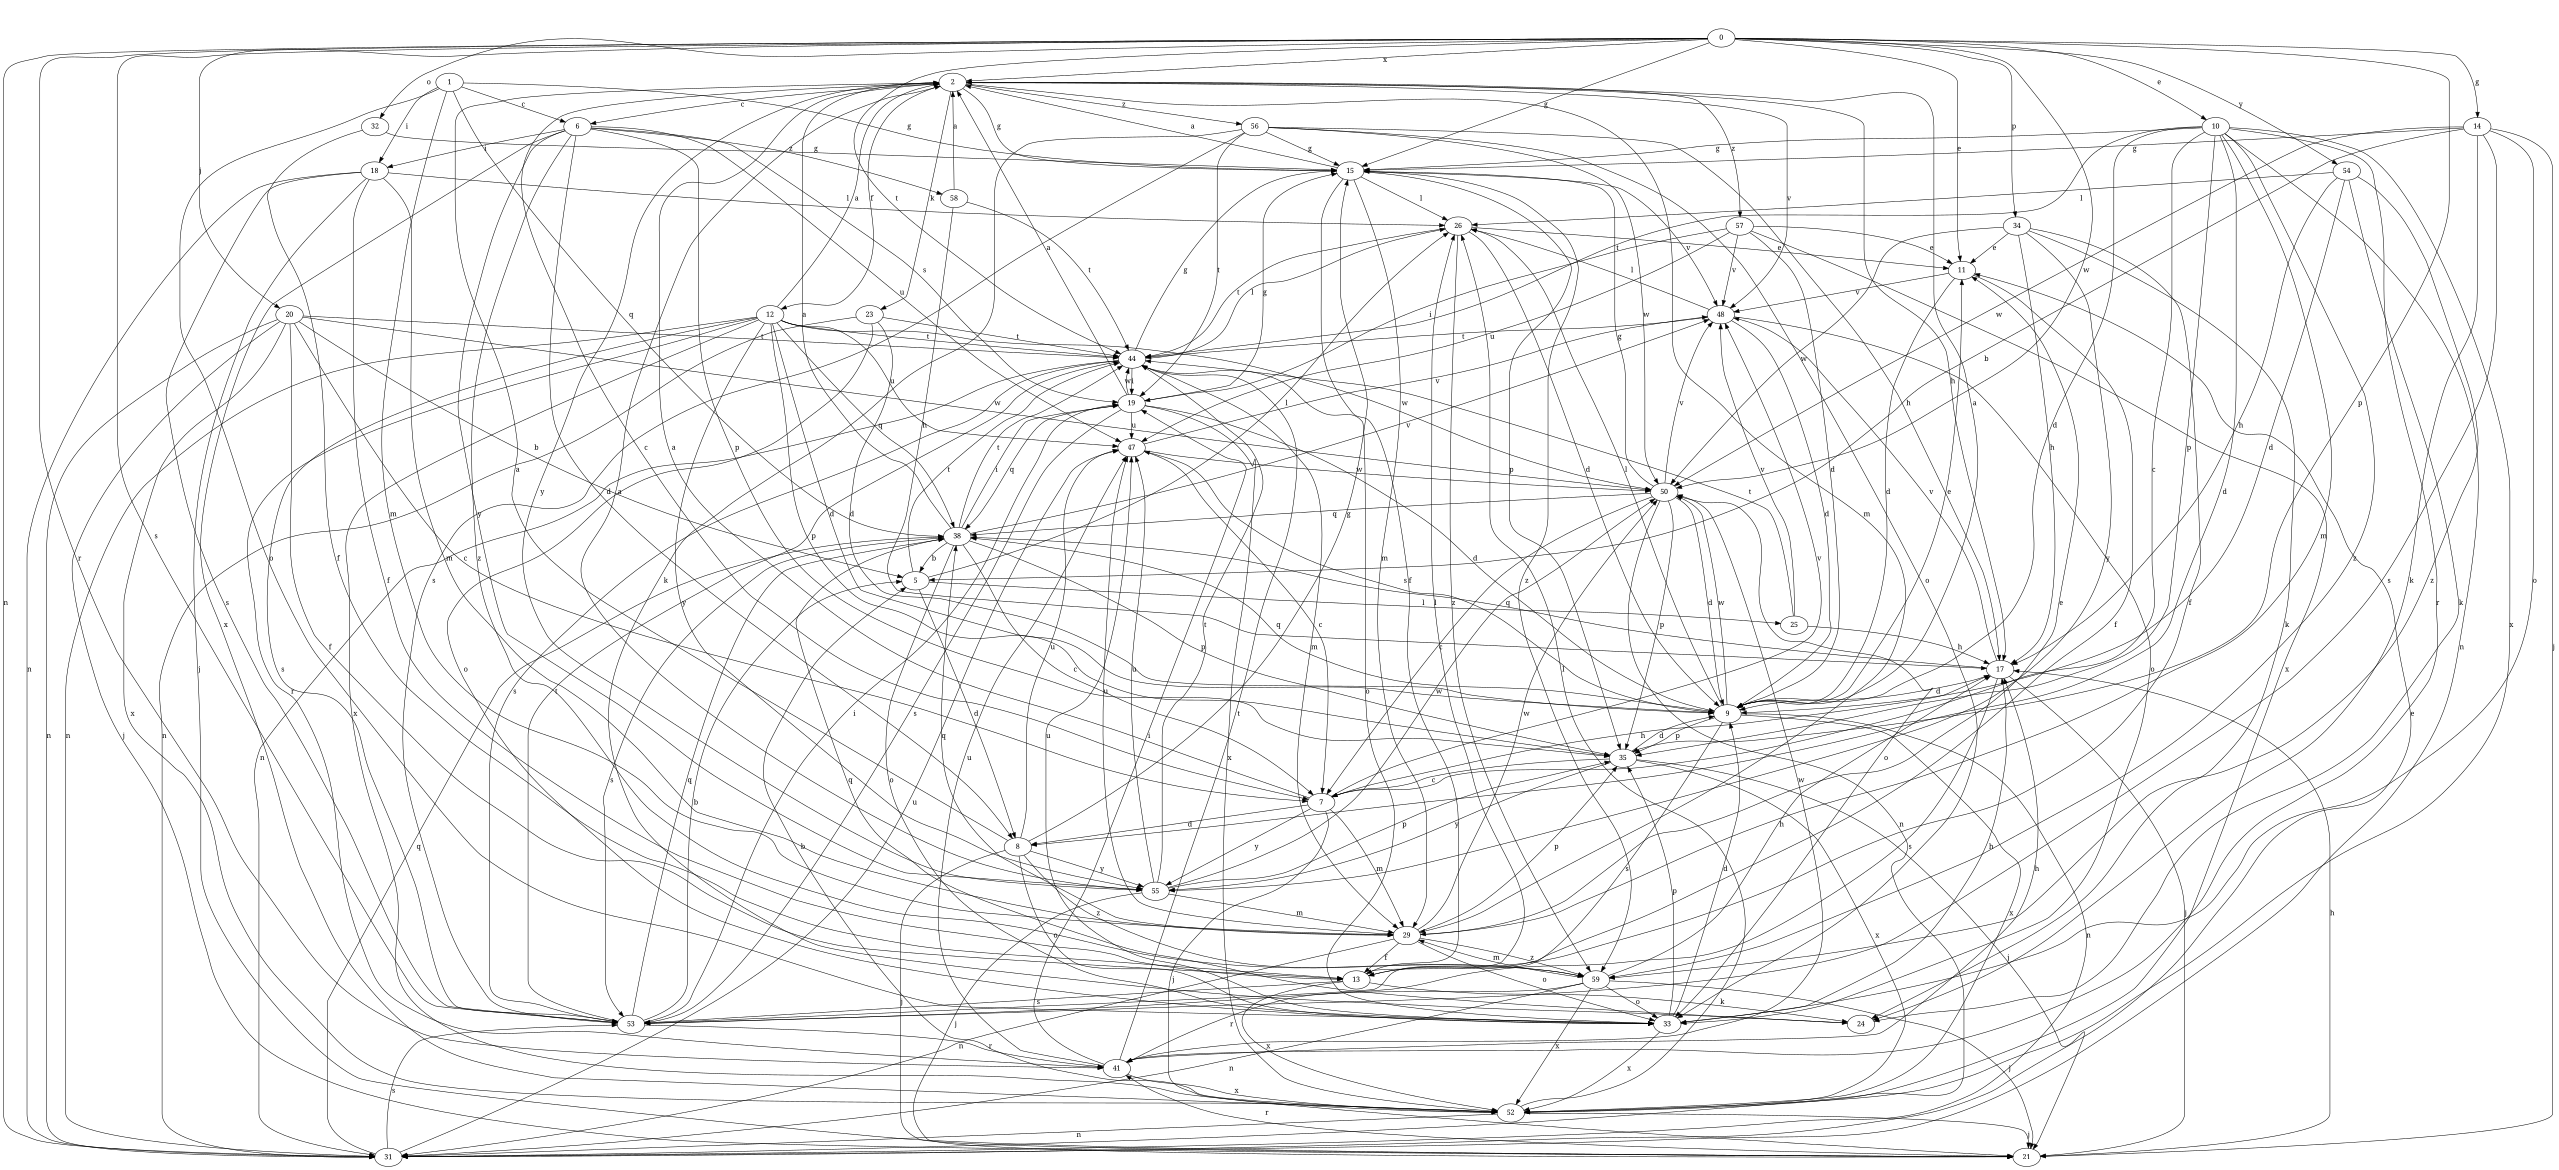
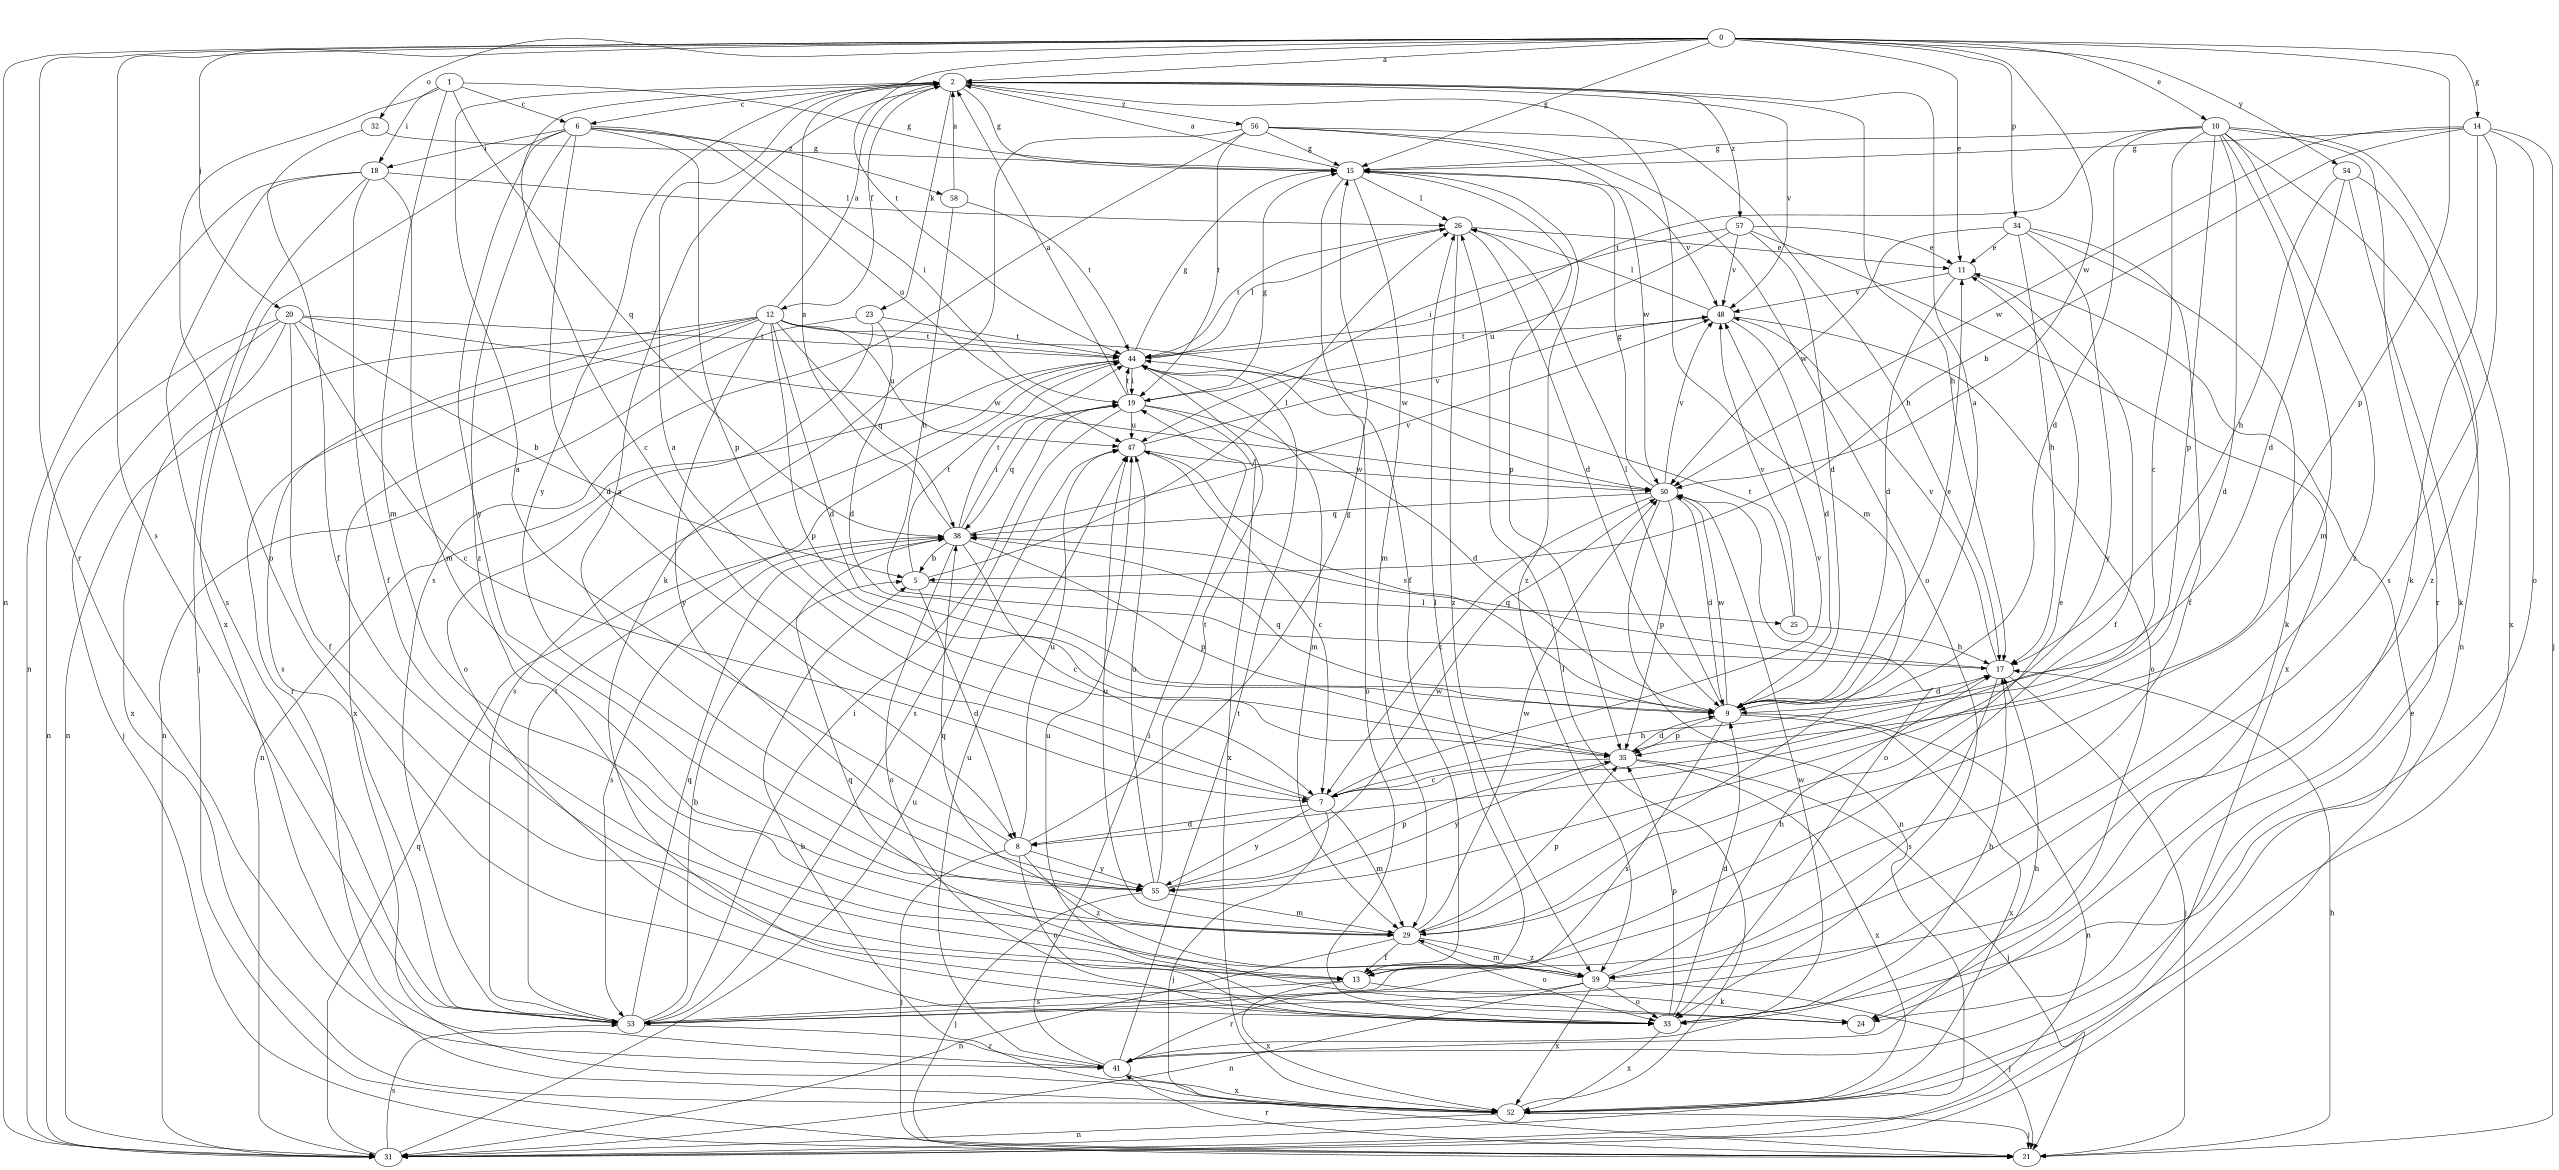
(1385, 60) -> (1385, 60)
(1905, 201) -> none
(925, 270) -> (925, 270)
(1128, 381) -> (1128, 381)
